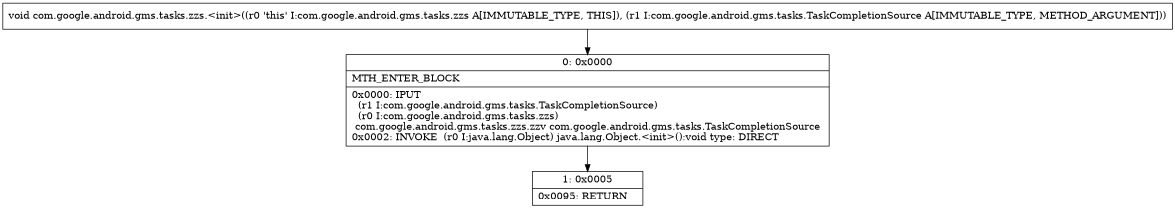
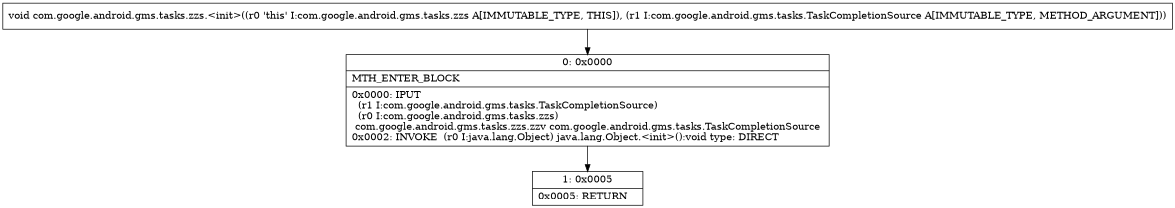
(588, 196) -> (588, 196)
